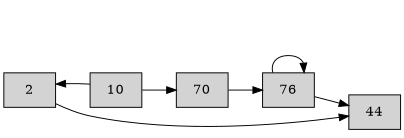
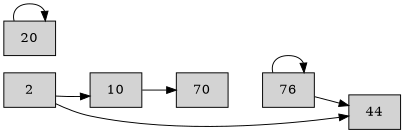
none -> (30, 38)
(78, 84) -> (68, 97)
(241, 90) -> none
